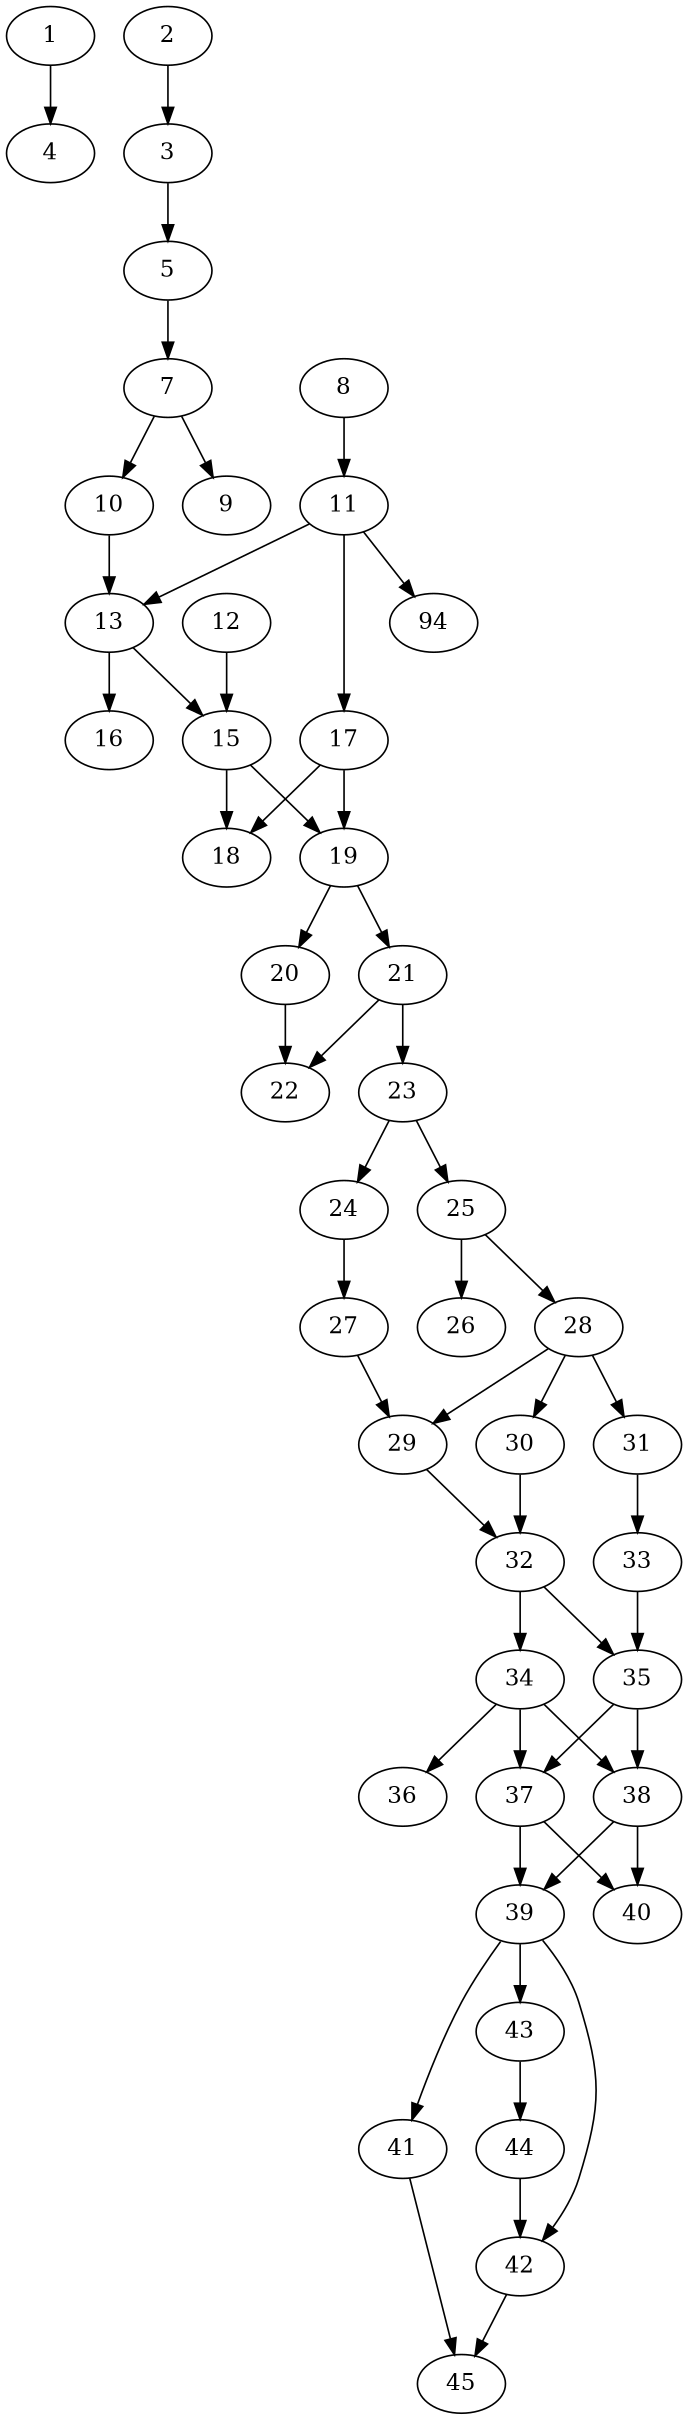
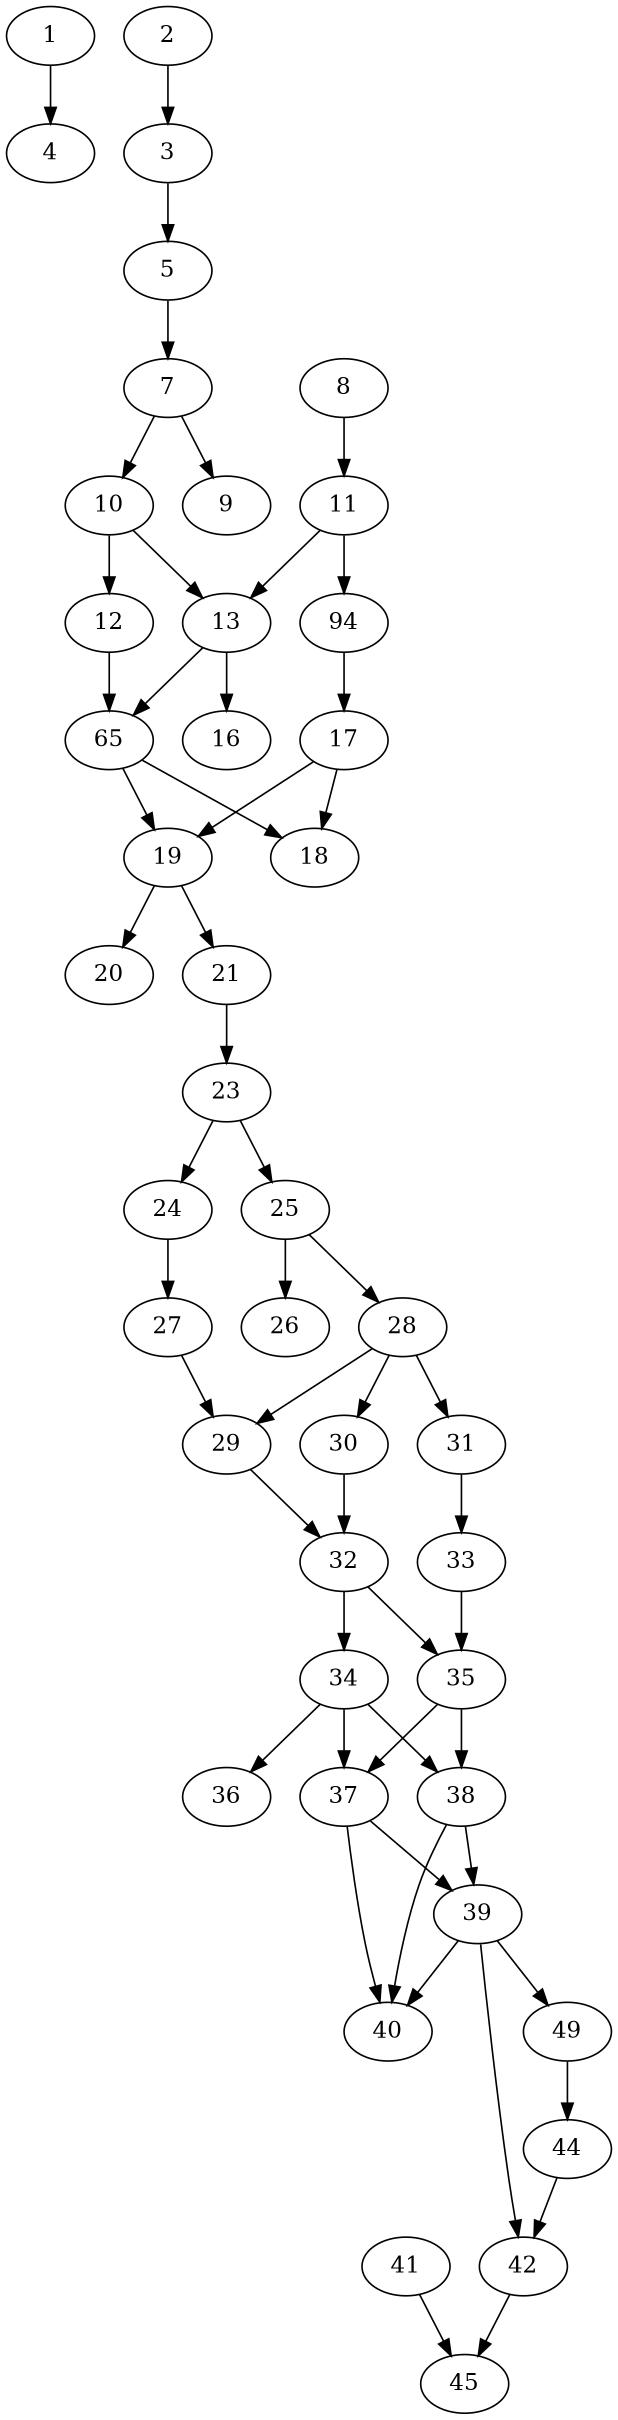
none -> (109, 556)
(344, 614) -> (344, 674)
(227, 740) -> (109, 740)
(285, 1092) -> none
(453, 2020) -> (438, 1967)
(520, 2032) -> (567, 2032)
